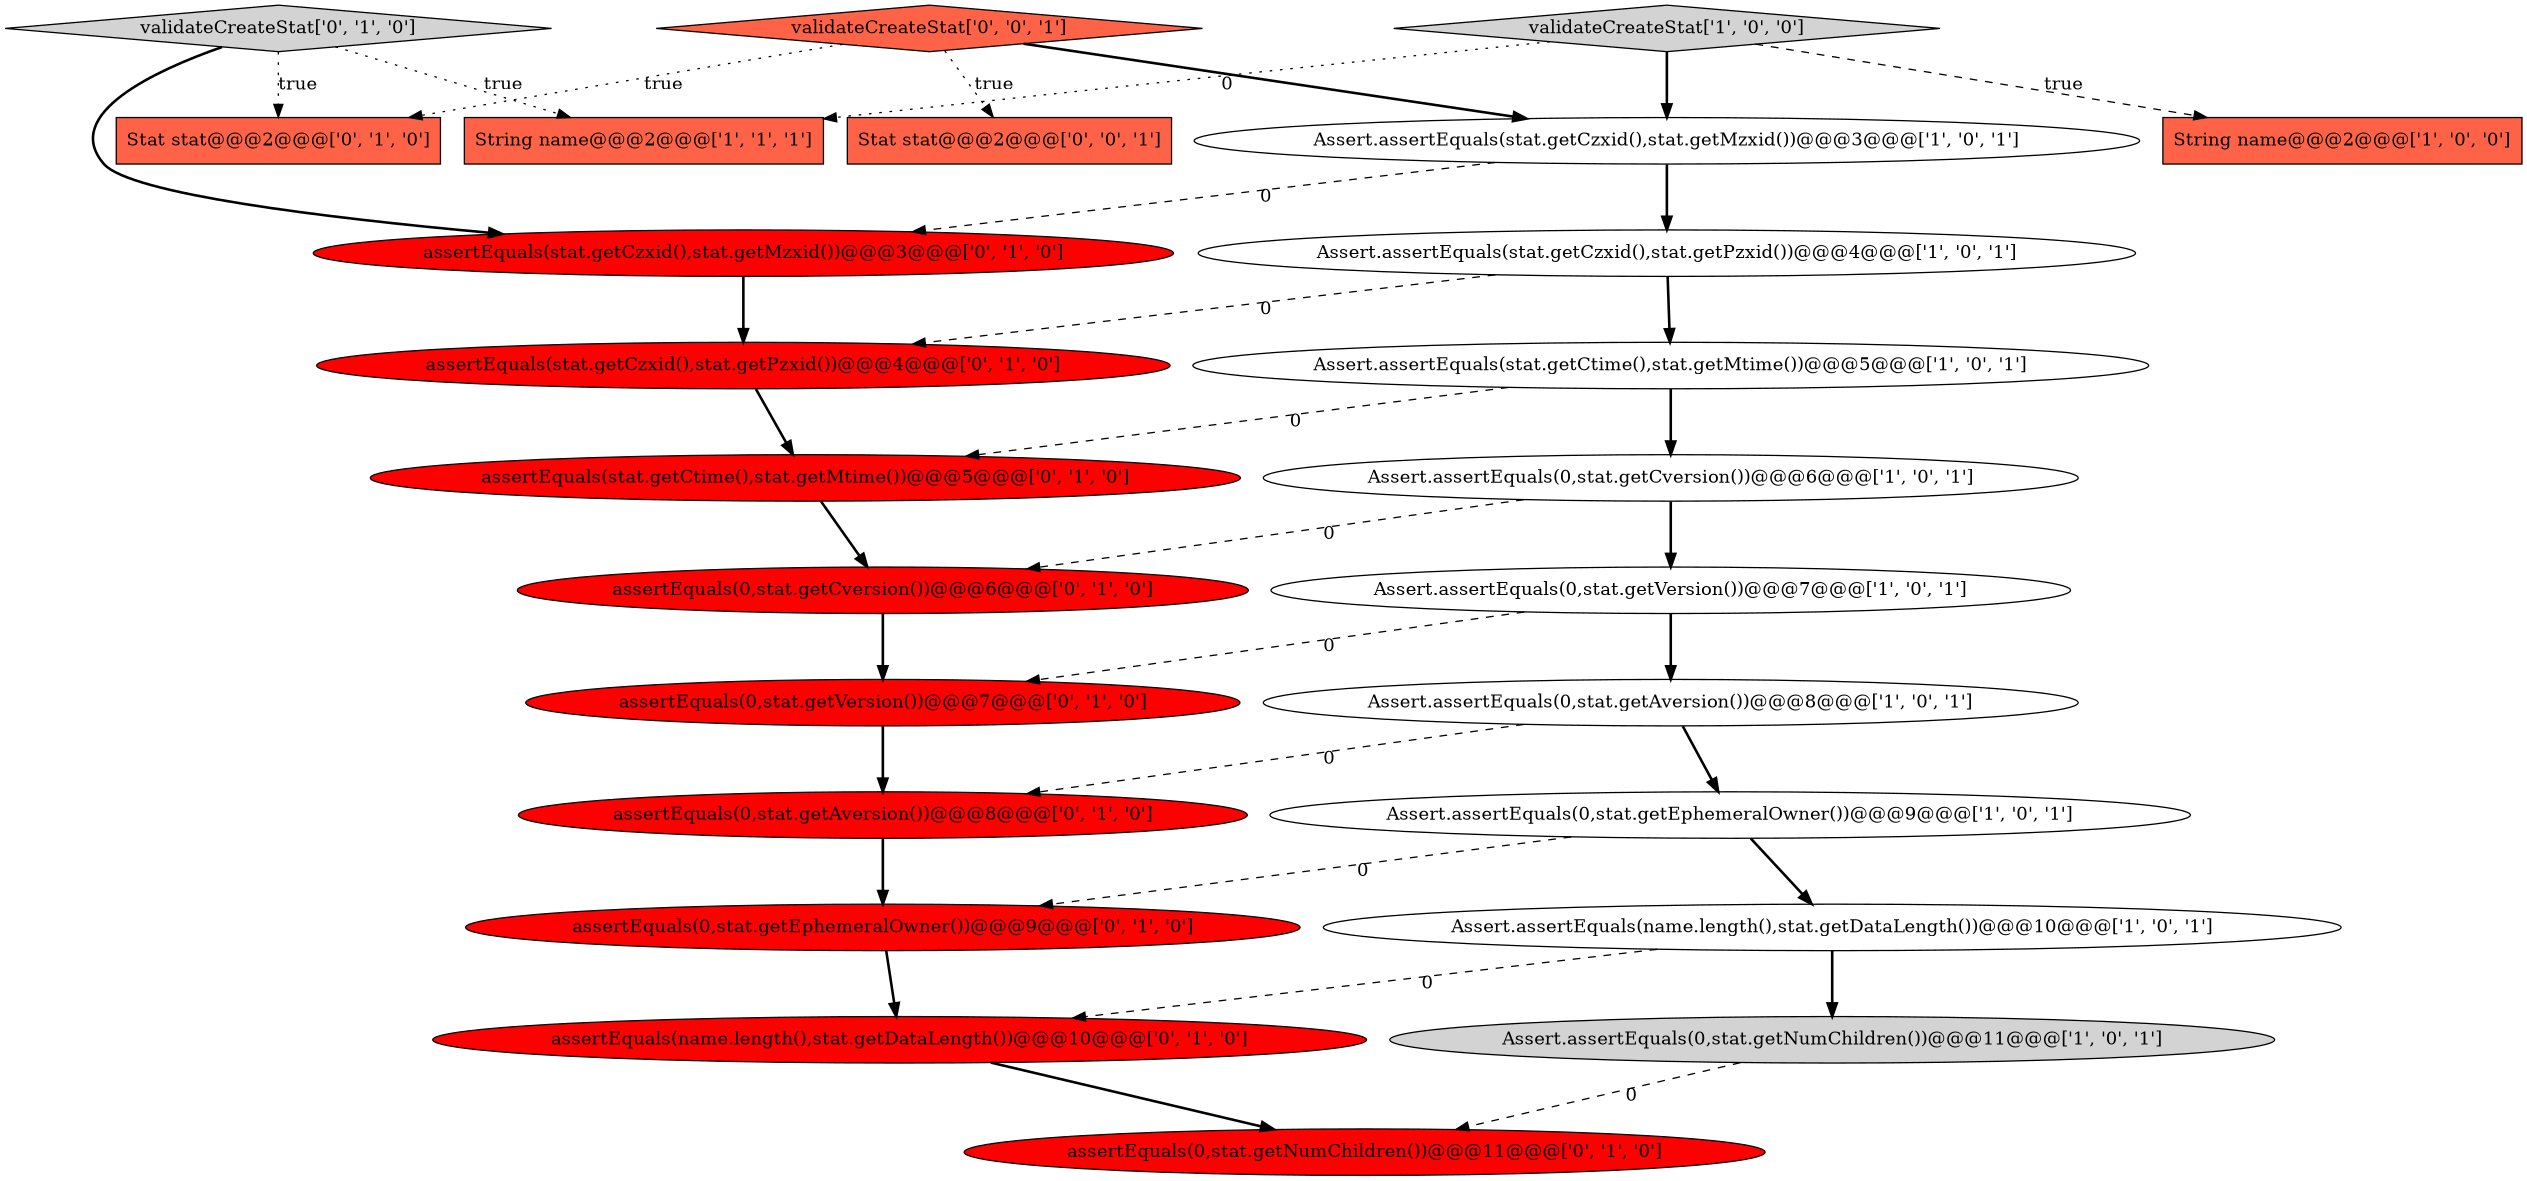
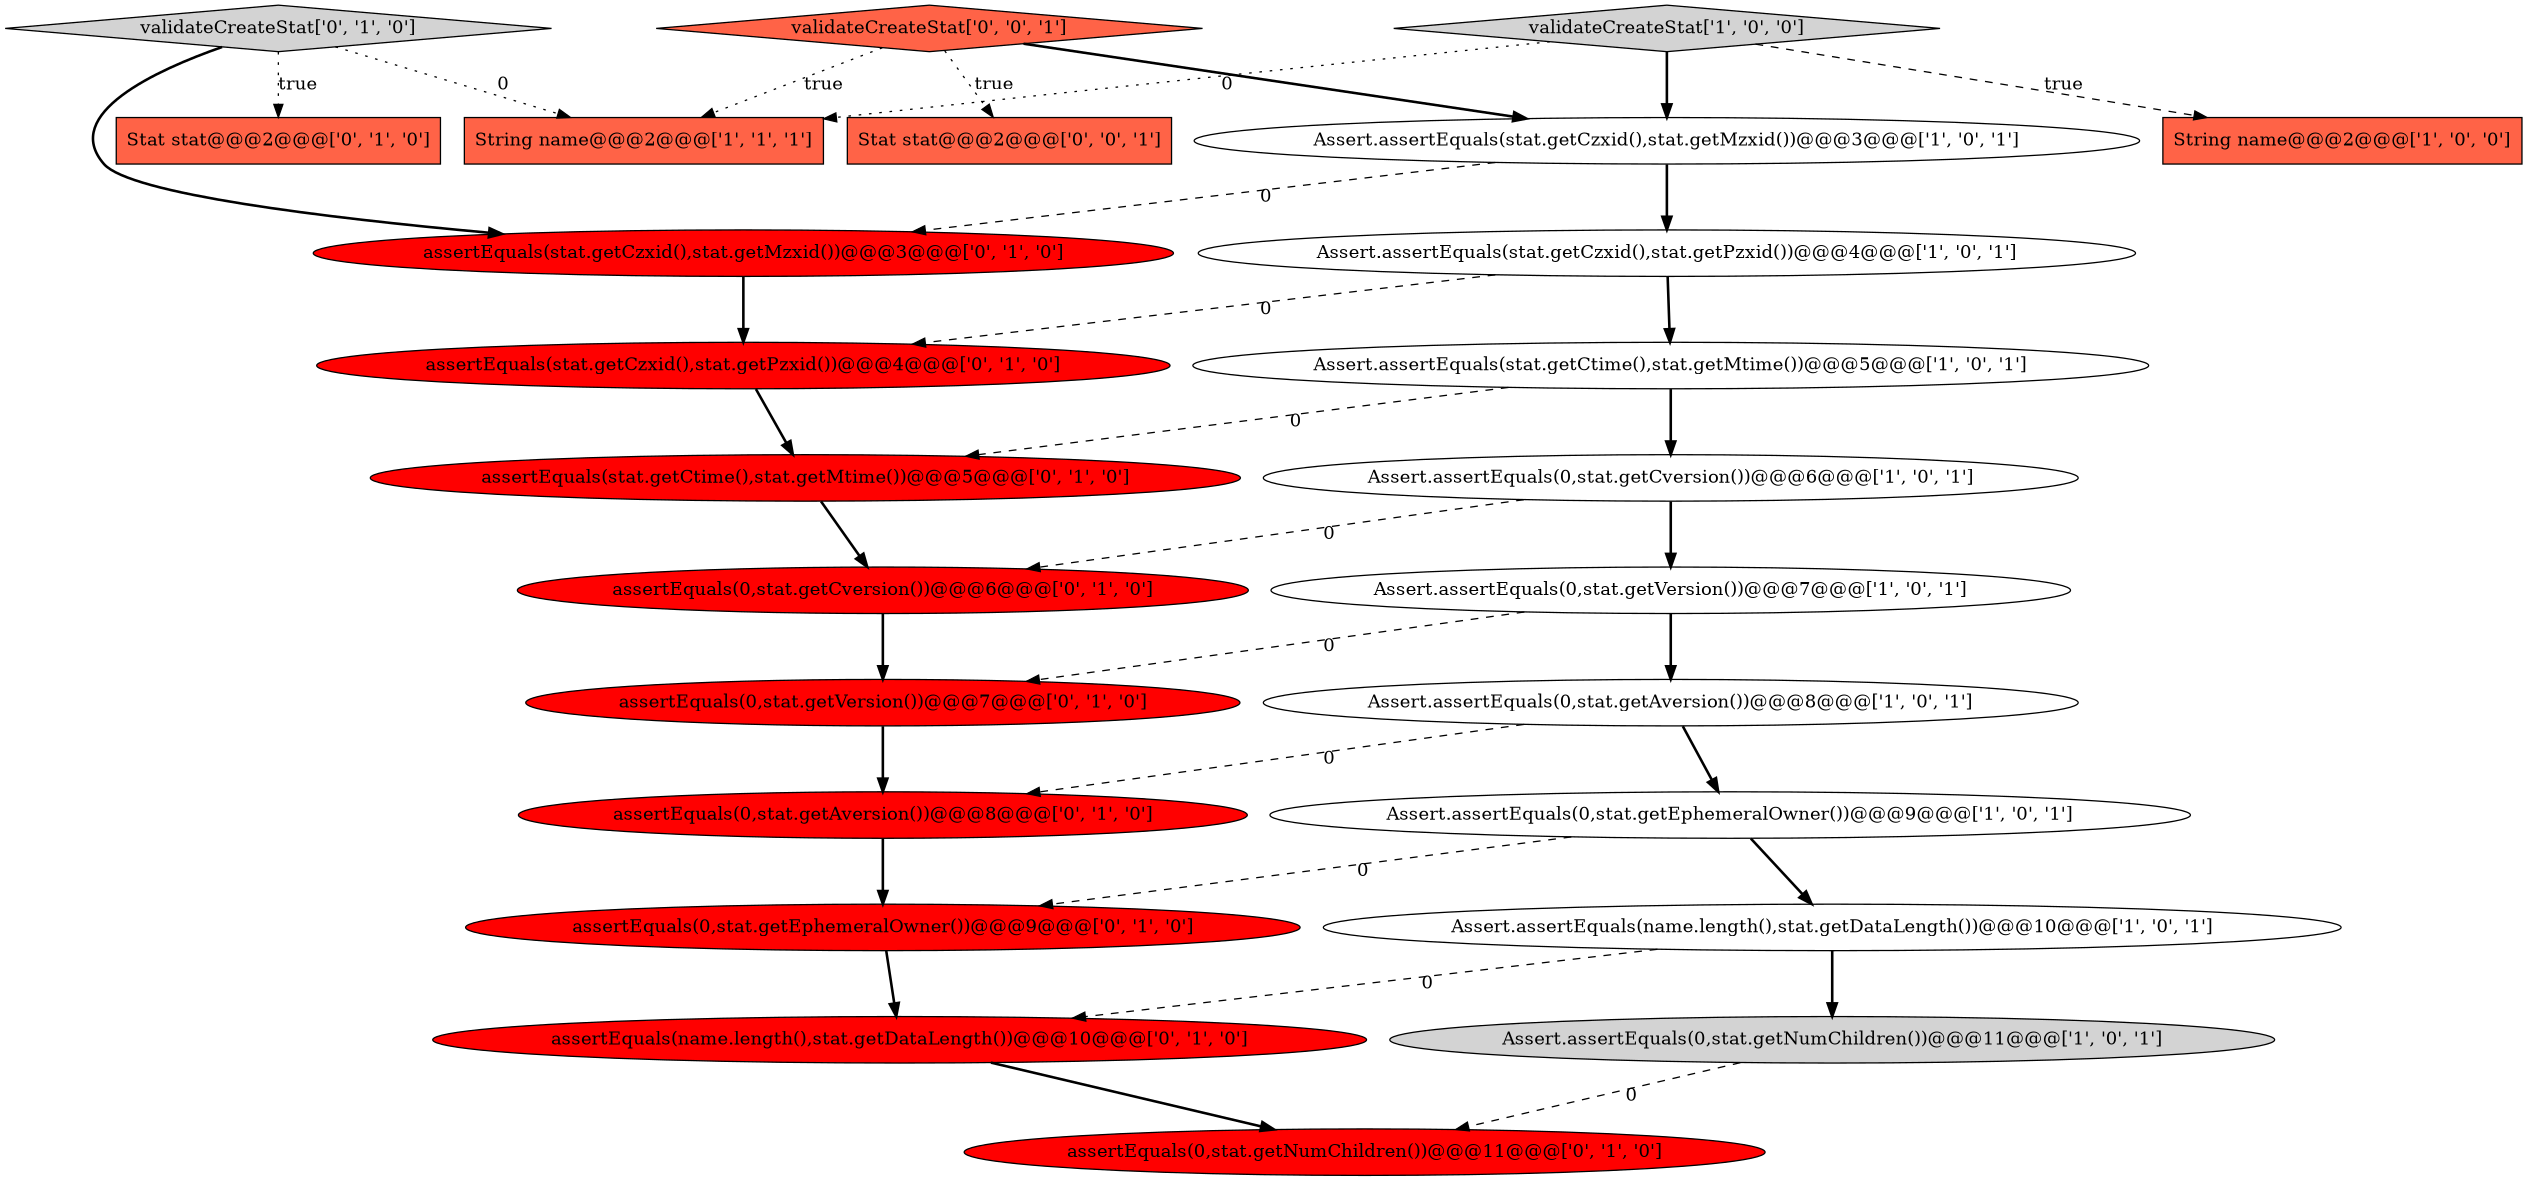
(632, 80) -> (798, 80)
(504, 85) -> (504, 85)
